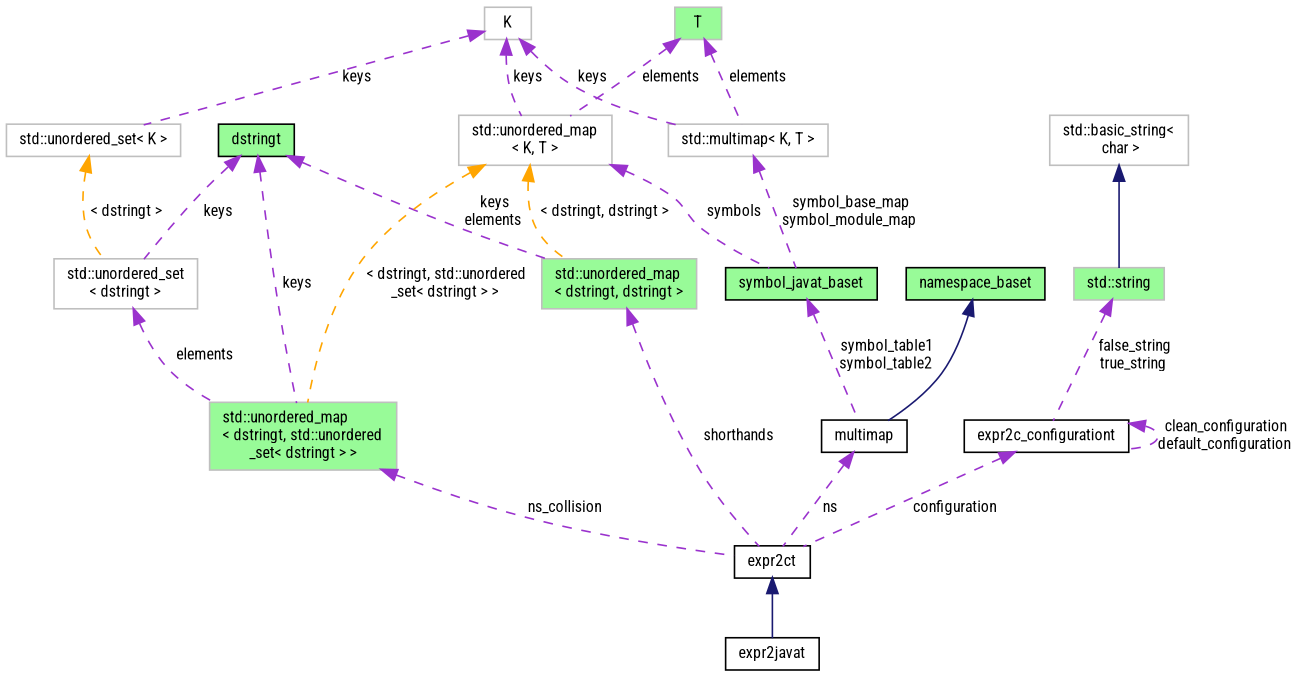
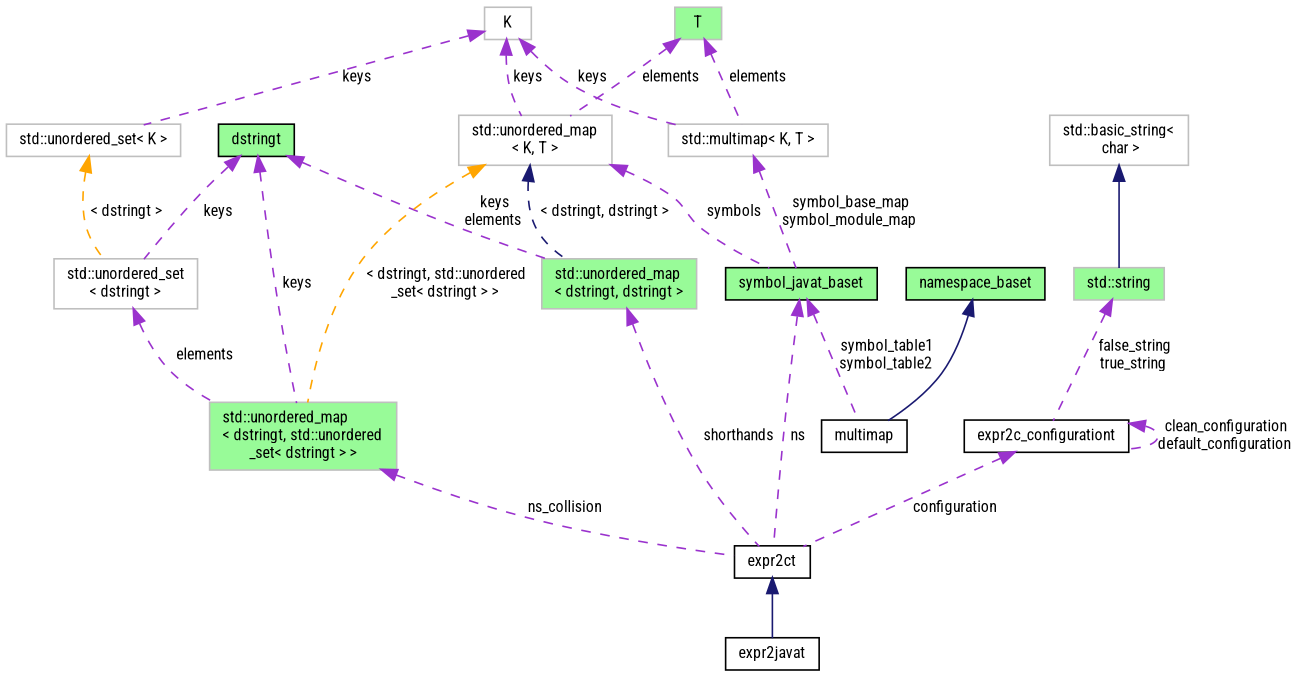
(535, 226) -> (535, 226)
(813, 506) -> (784, 431)
